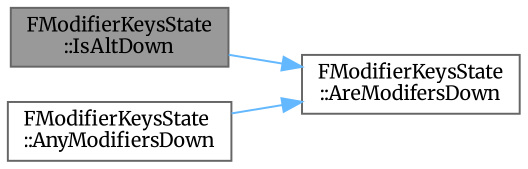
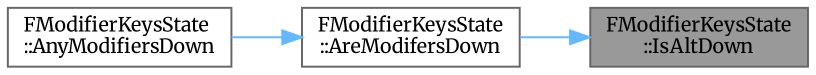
(255, 59) -> (545, 37)
